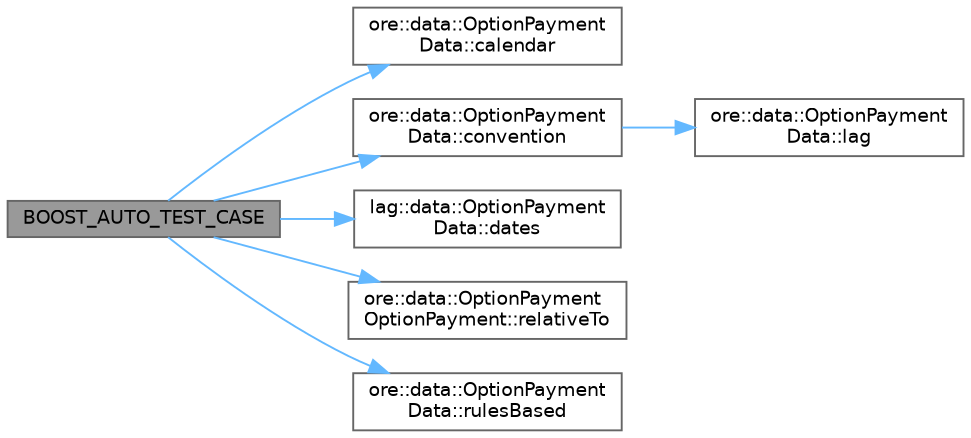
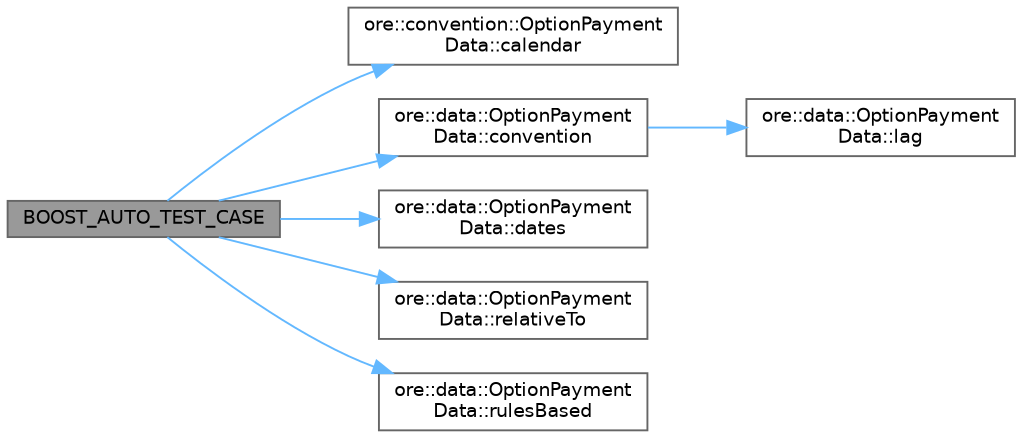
(487, 36) -> (513, 36)
(487, 219) -> (513, 219)
(487, 310) -> (513, 310)
